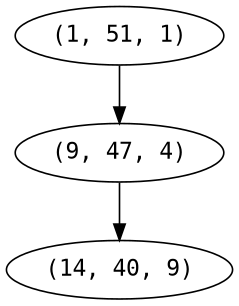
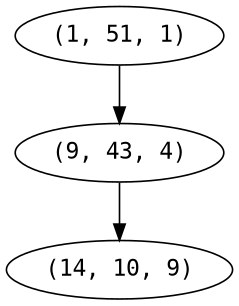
(120, 153) -> (120, 153)
(120, 270) -> (120, 270)
